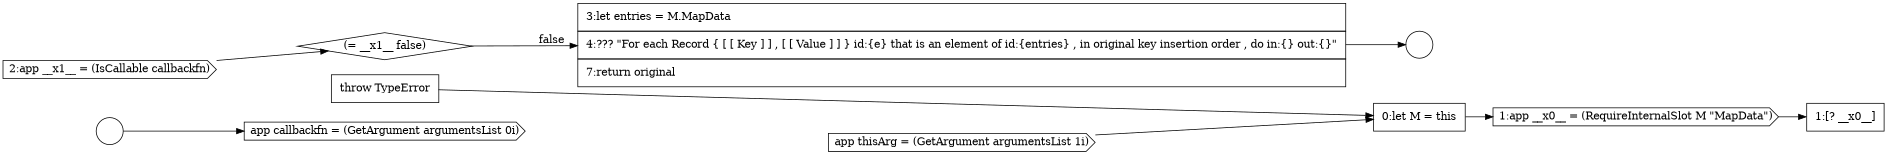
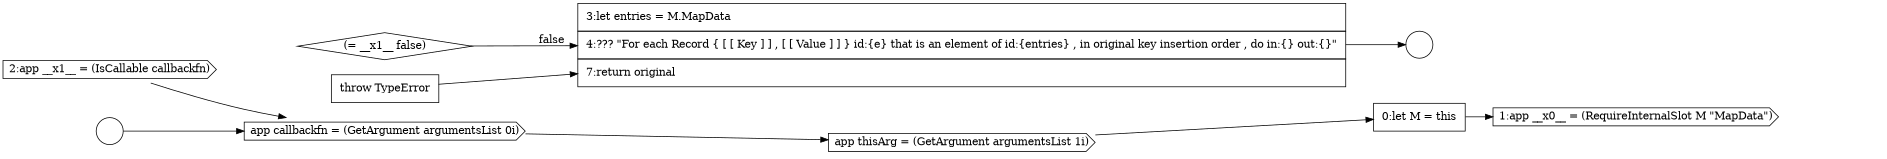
(269, 56) -> (214, 102)
(902, 103) -> (504, 79)
(1845, 117) -> none
none -> (673, 137)
